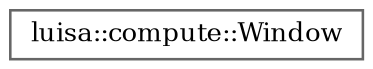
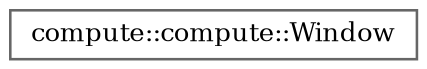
(187, 35) -> (214, 35)
